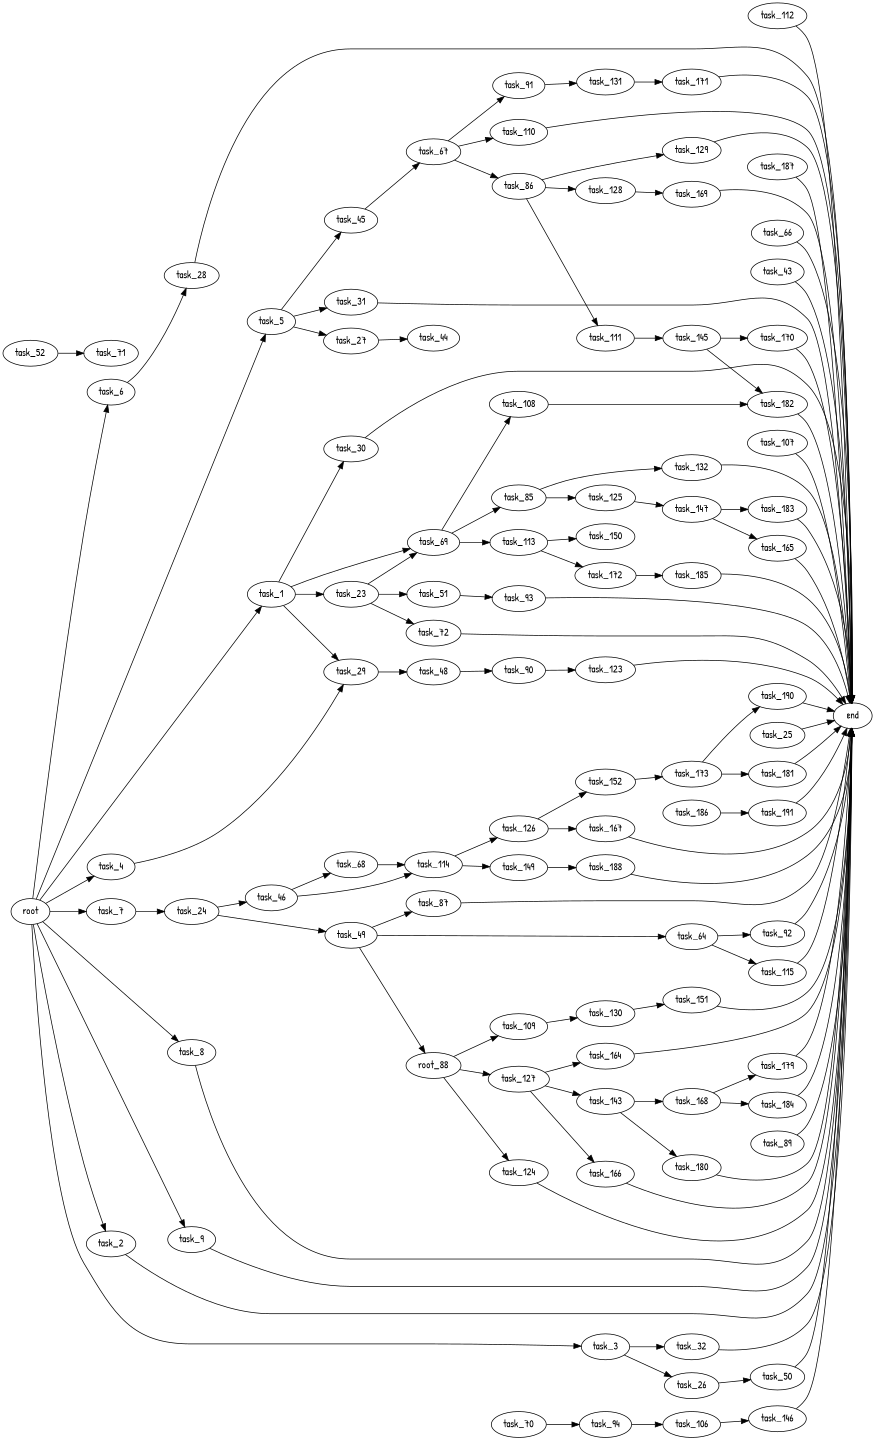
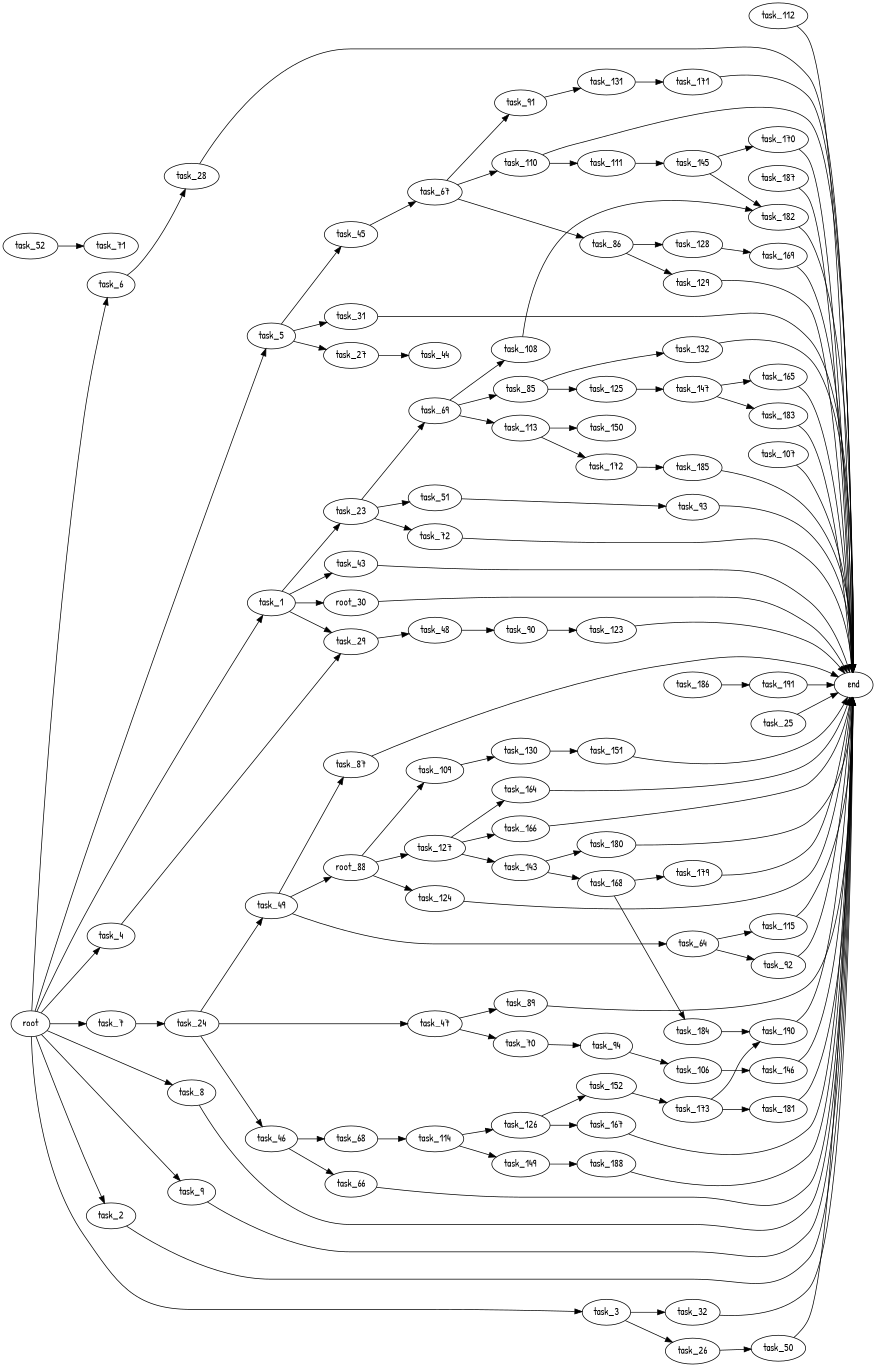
(560, 259) -> (560, 163)
(351, 449) -> (351, 603)
(347, 567) -> (307, 585)
(352, 890) -> (308, 1160)
(835, 984) -> (732, 1032)
none -> (435, 1024)
